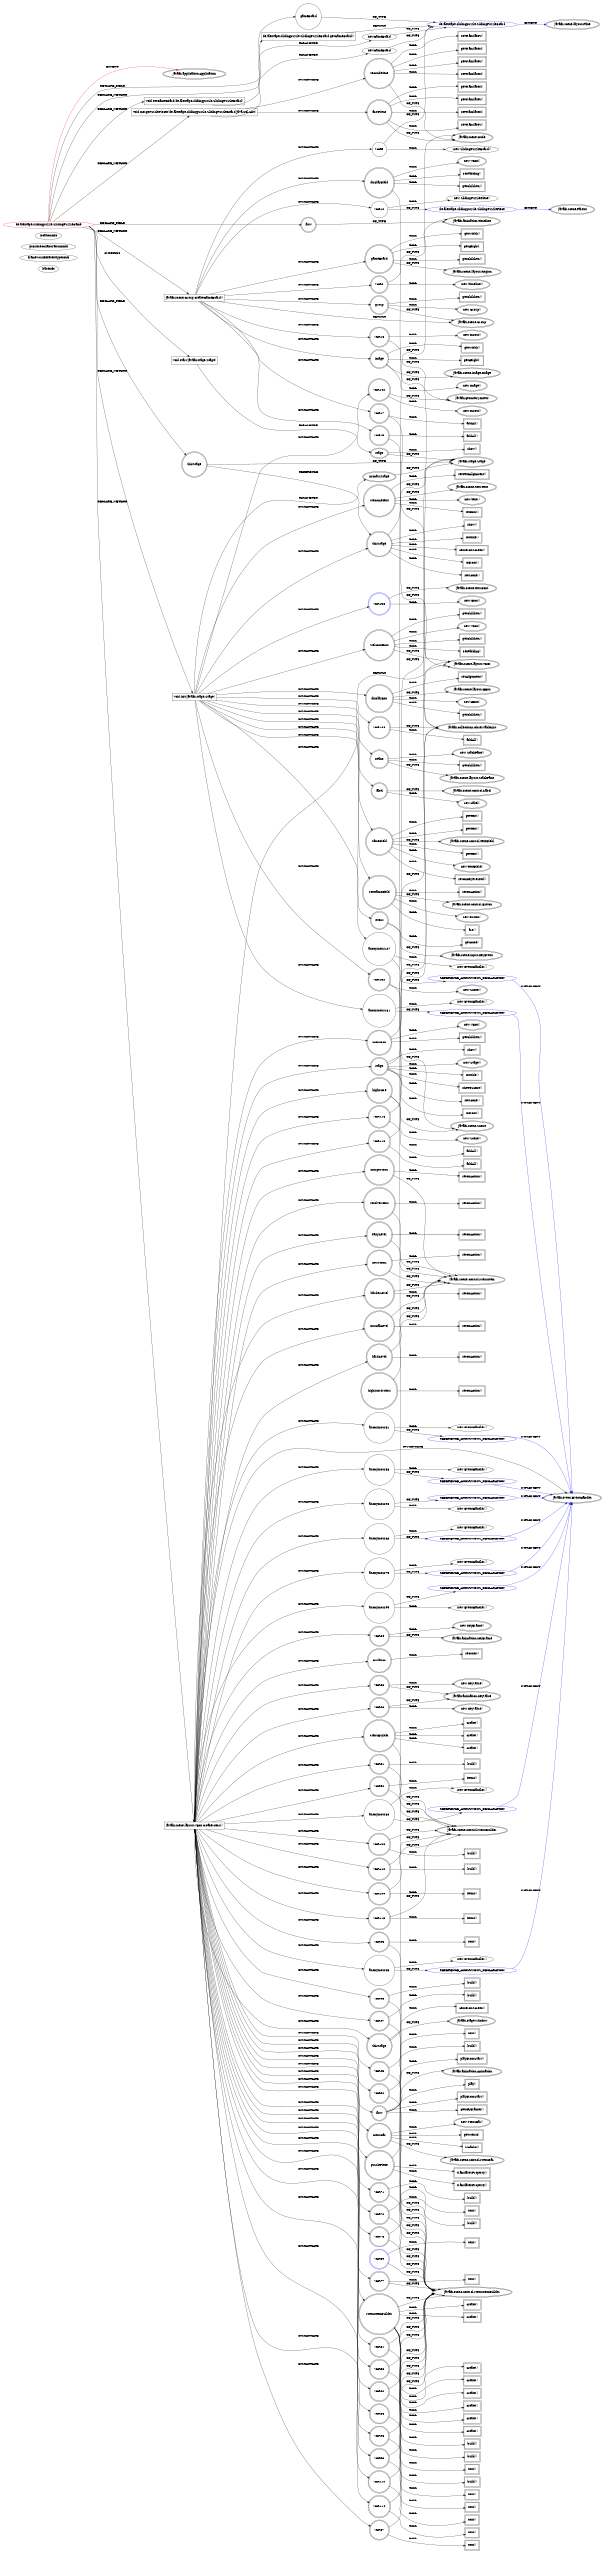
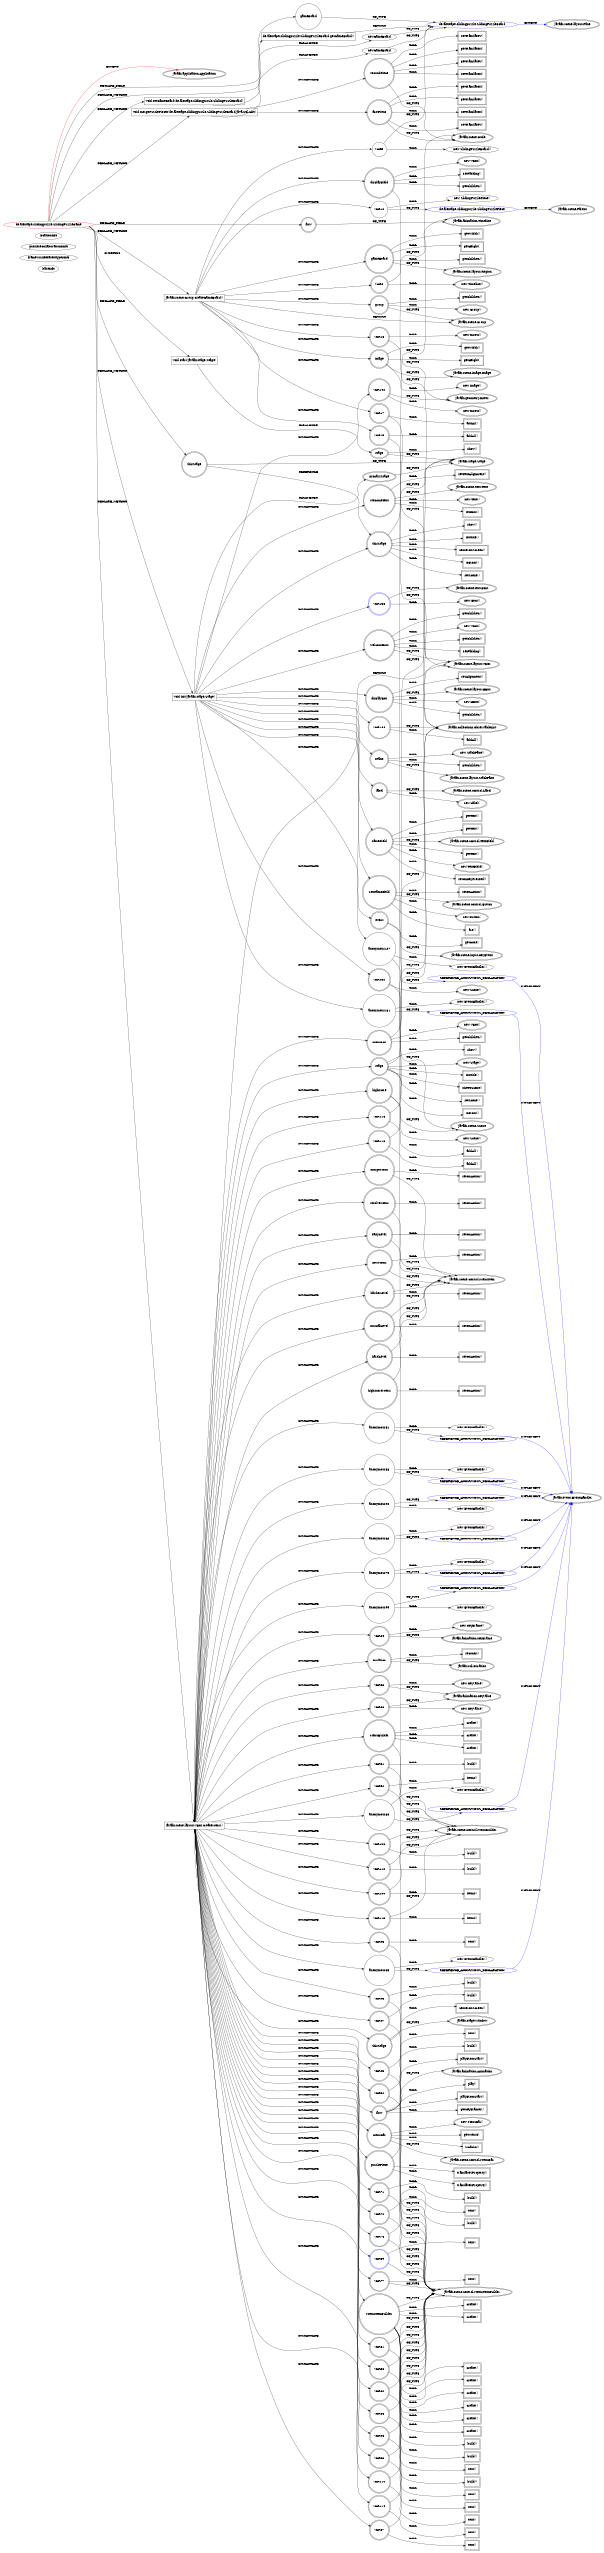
(248, 1485) -> (254, 2087)
none -> (472, 1666)
none -> (405, 2346)
